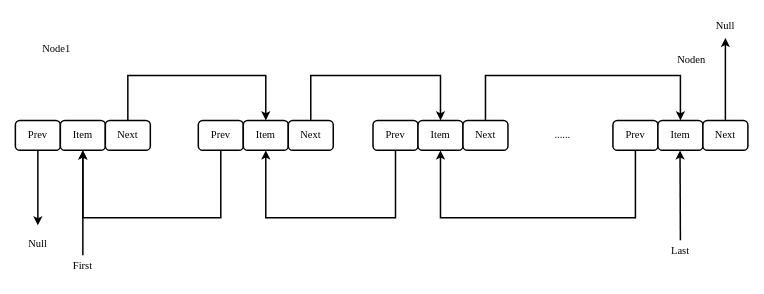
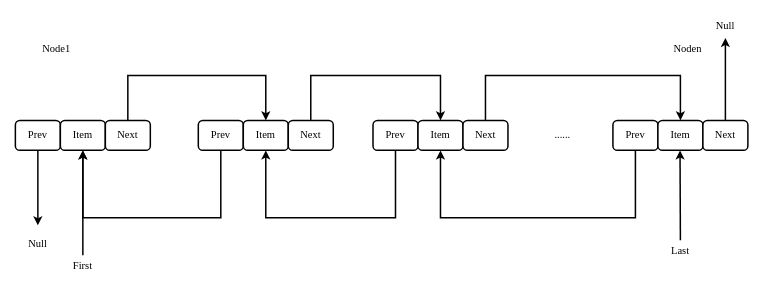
(692, 60) -> (688, 49)
